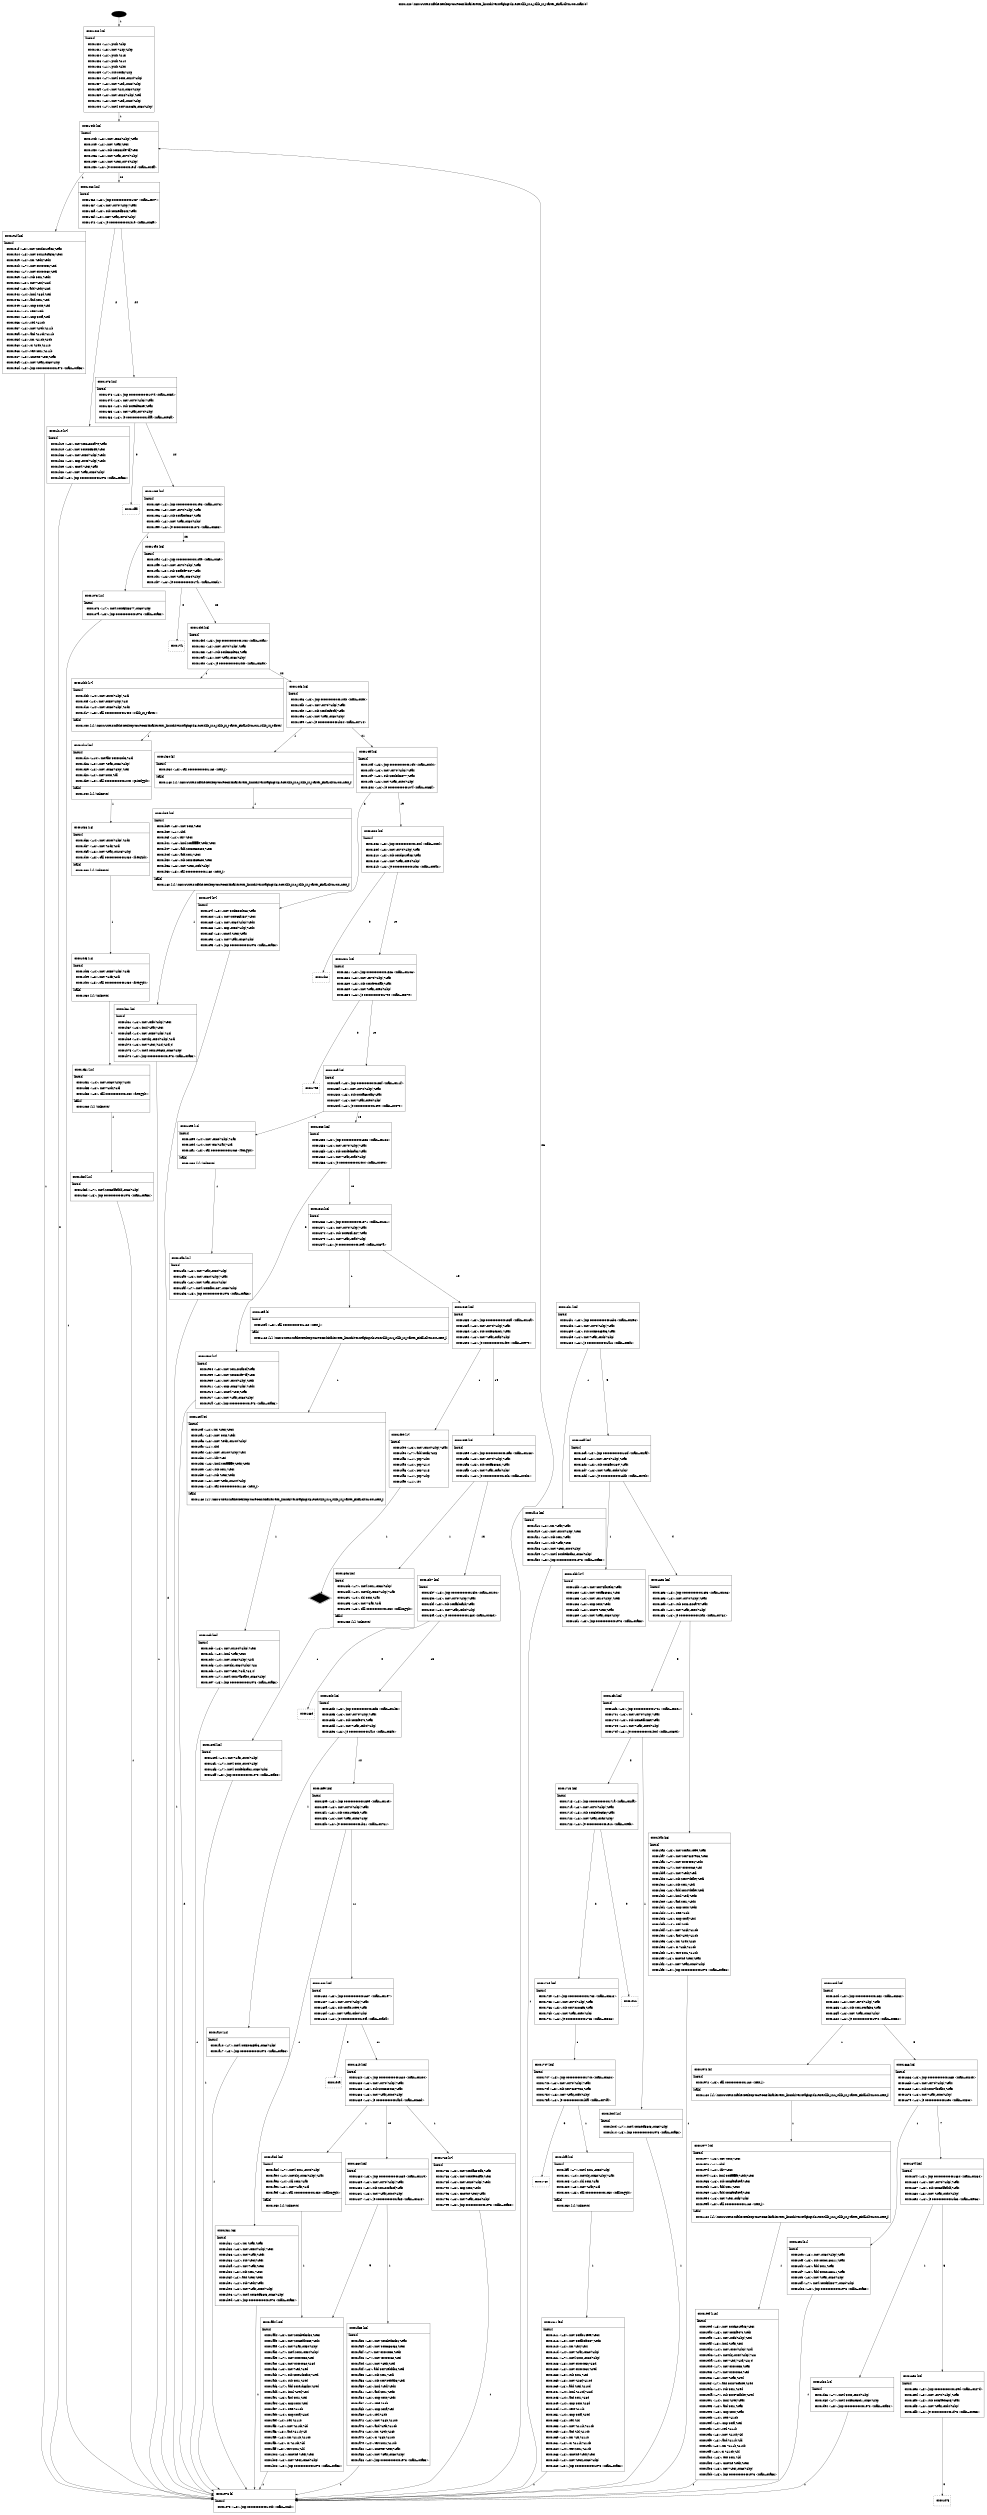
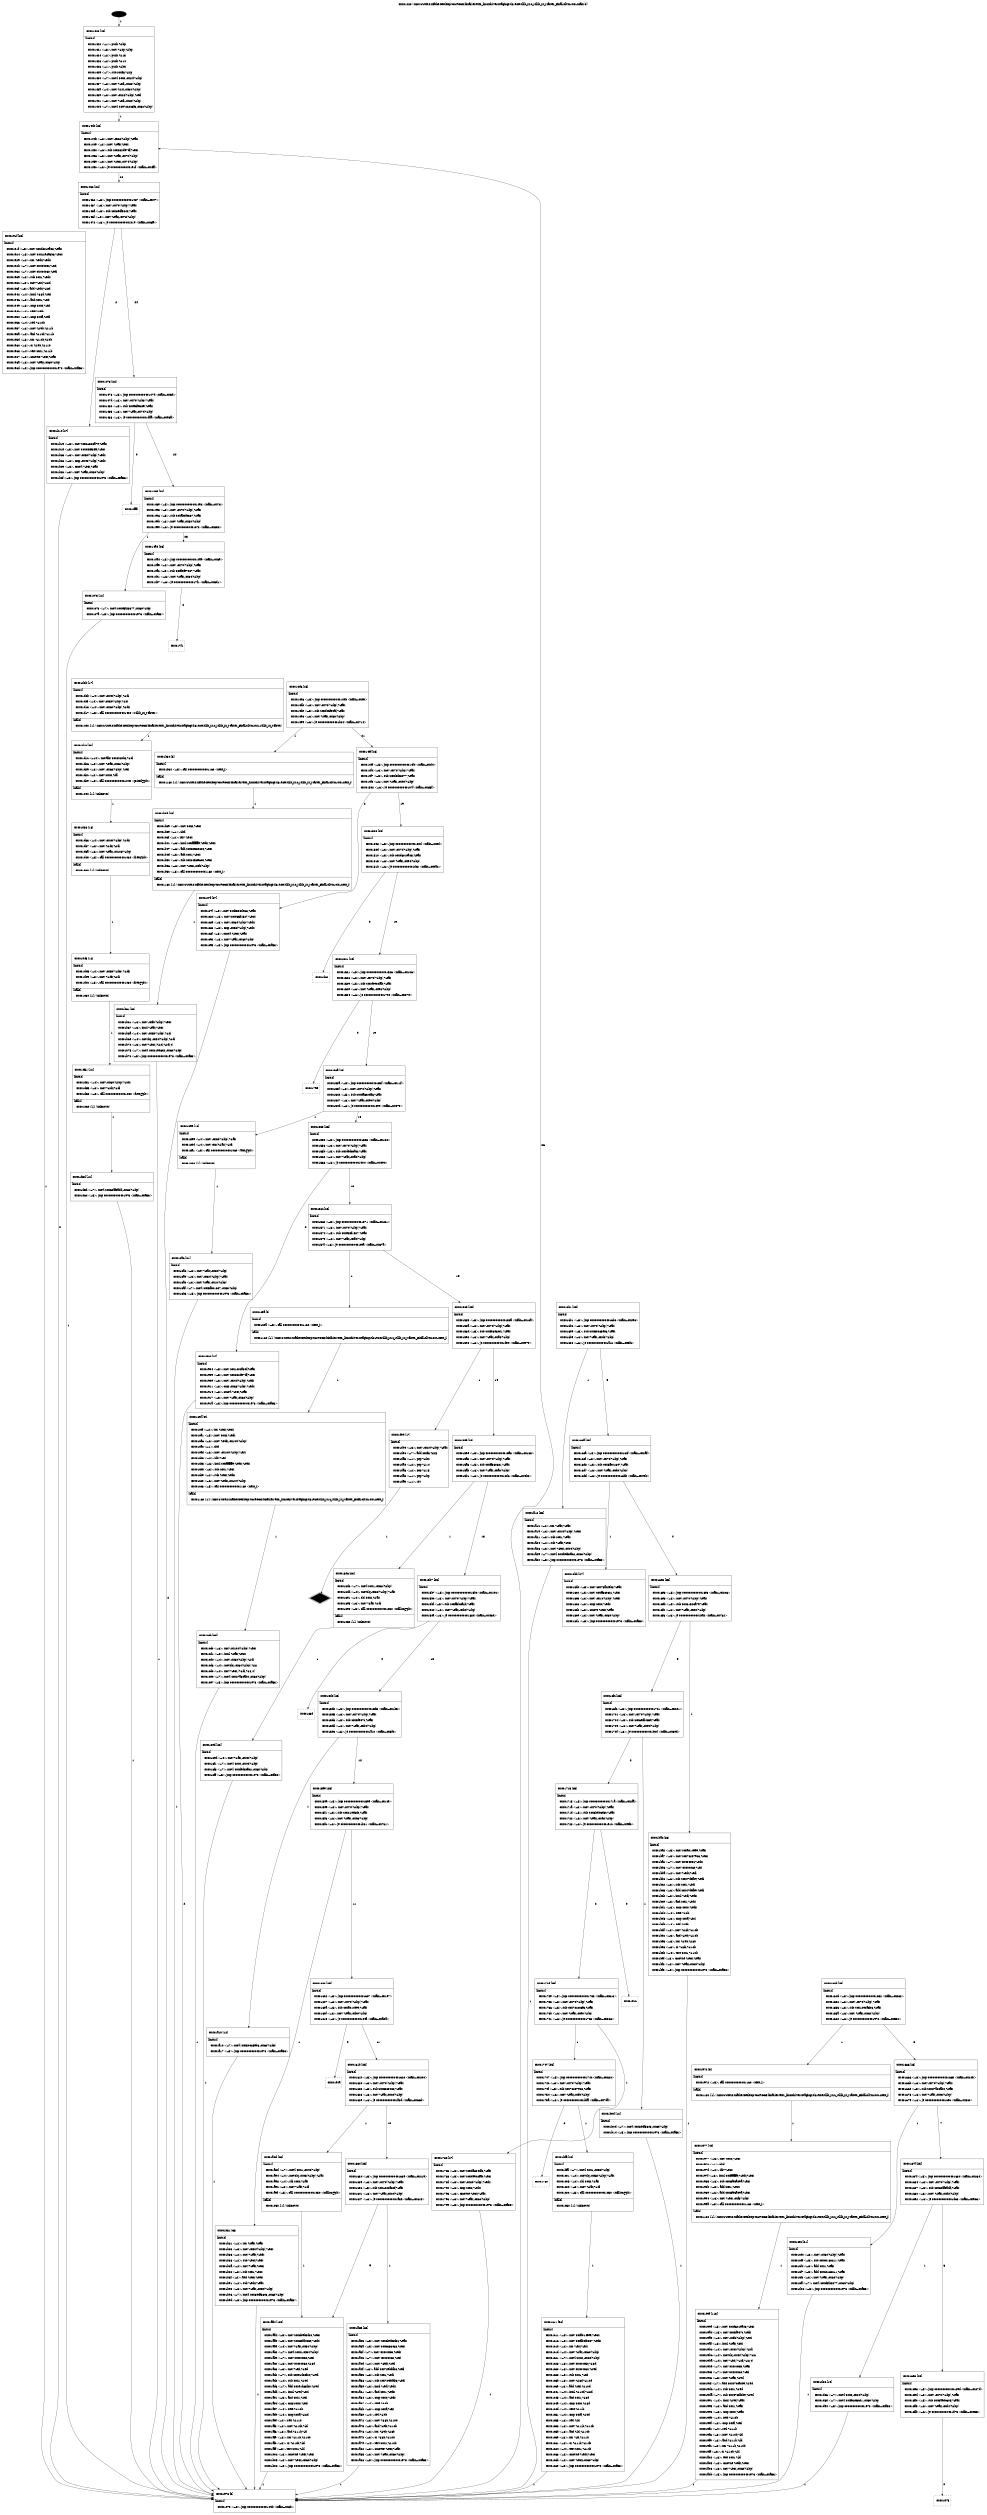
(67, 200) -> none
(229, 646) -> none
(427, 2129) -> (597, 2111)
